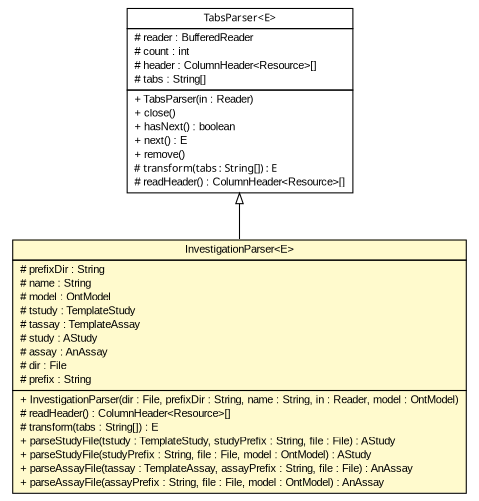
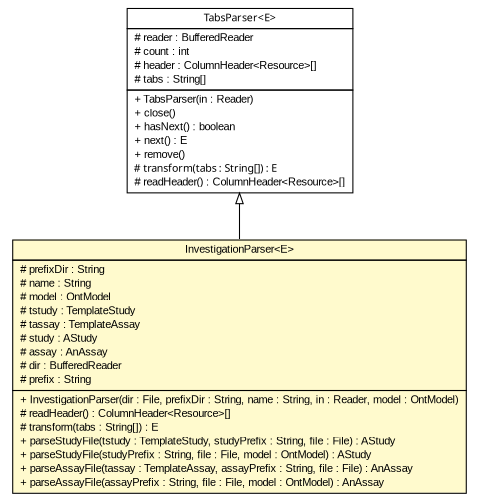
(43, 366) -> (71, 366)
